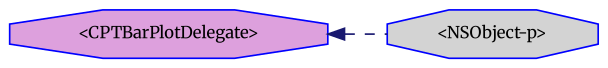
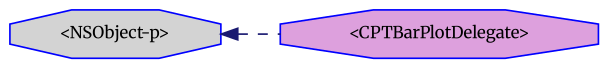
(366, 34) -> (259, 34)
